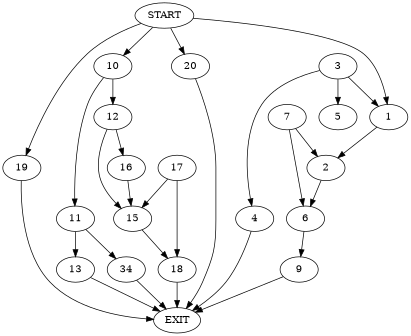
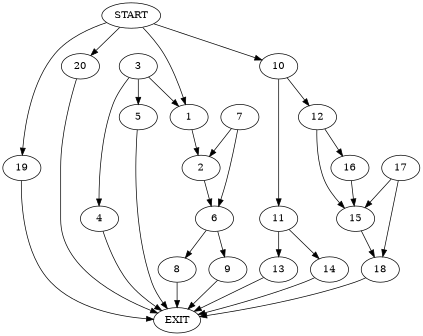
none -> (138, 219)
(126, 270) -> (329, 270)
none -> (177, 270)
